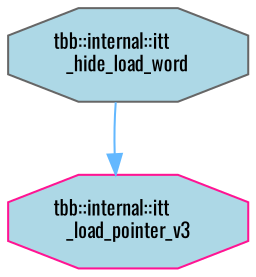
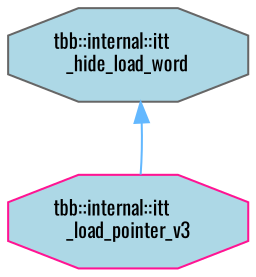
(115, 128) -> (142, 149)
